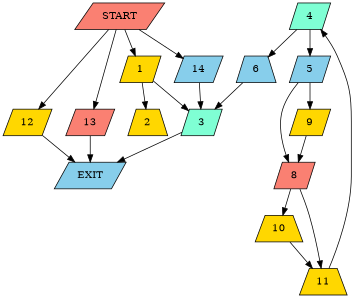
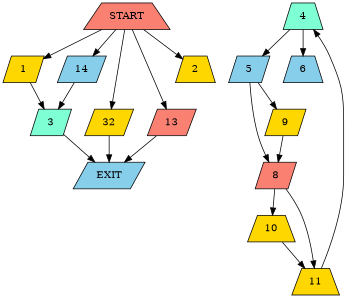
(120, 16) -> (127, 16)
(310, 16) -> (303, 16)
(144, 92) -> (160, 42)
(232, 93) -> none
(28, 122) -> (109, 122)
